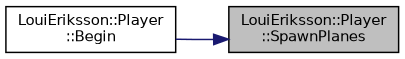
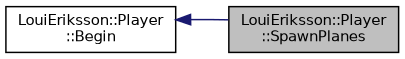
(195, 39) -> (210, 20)
